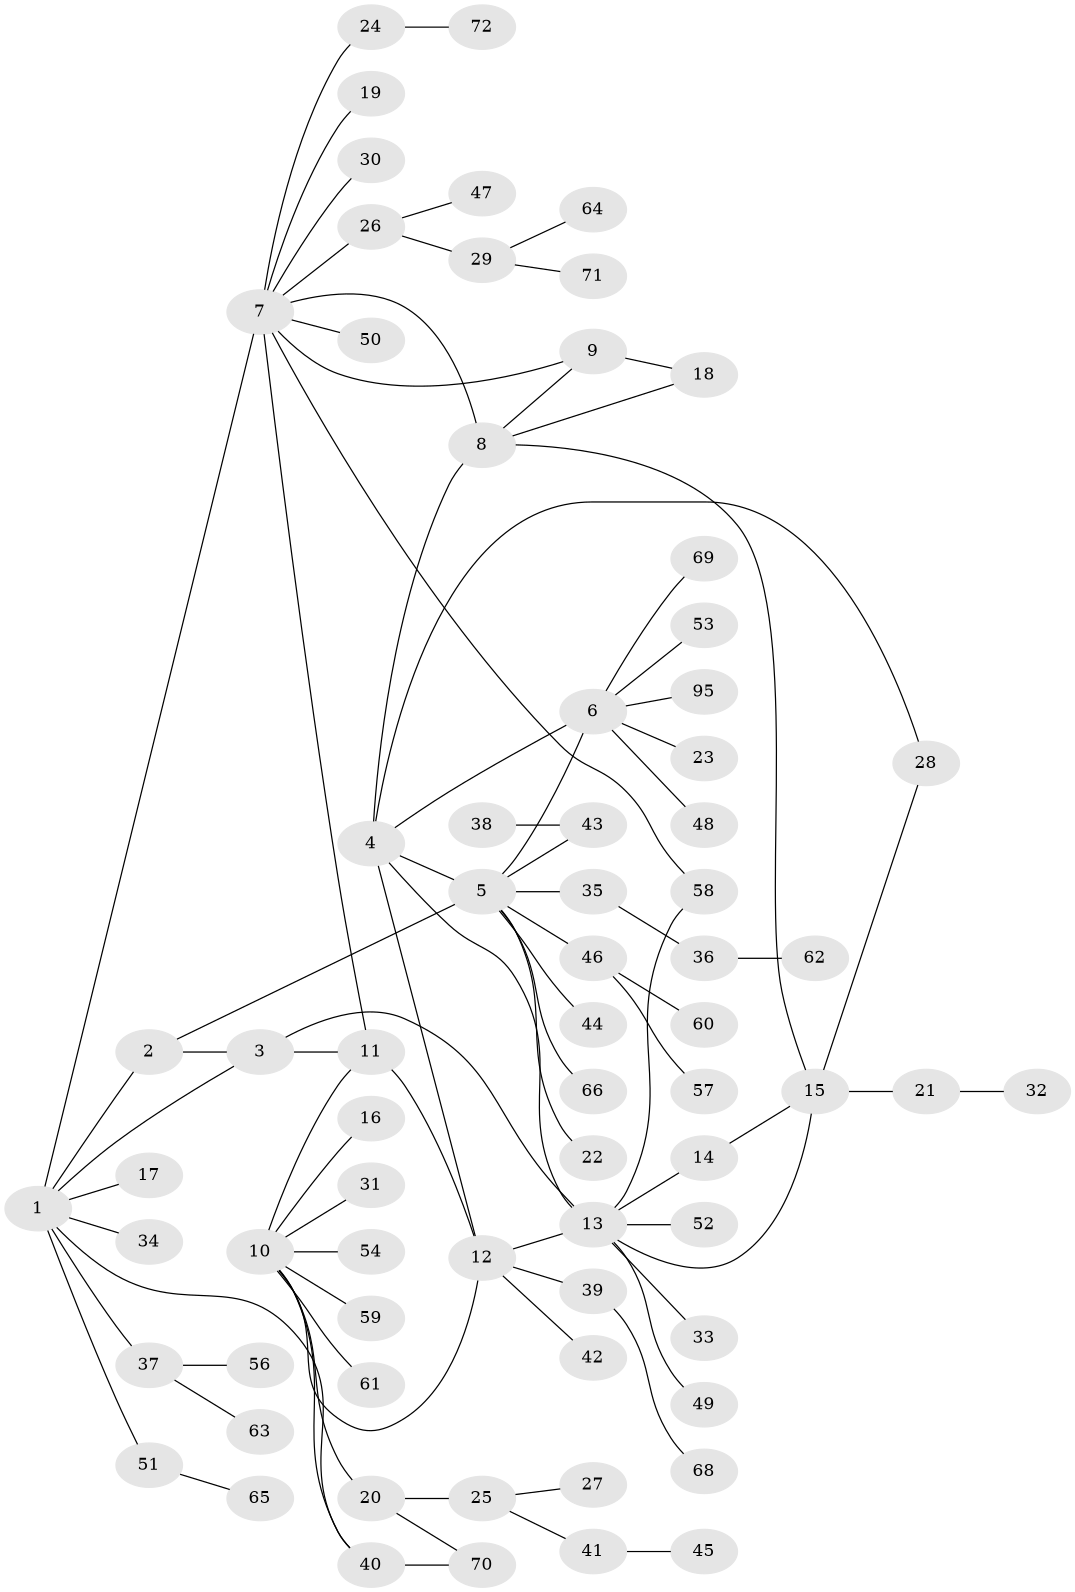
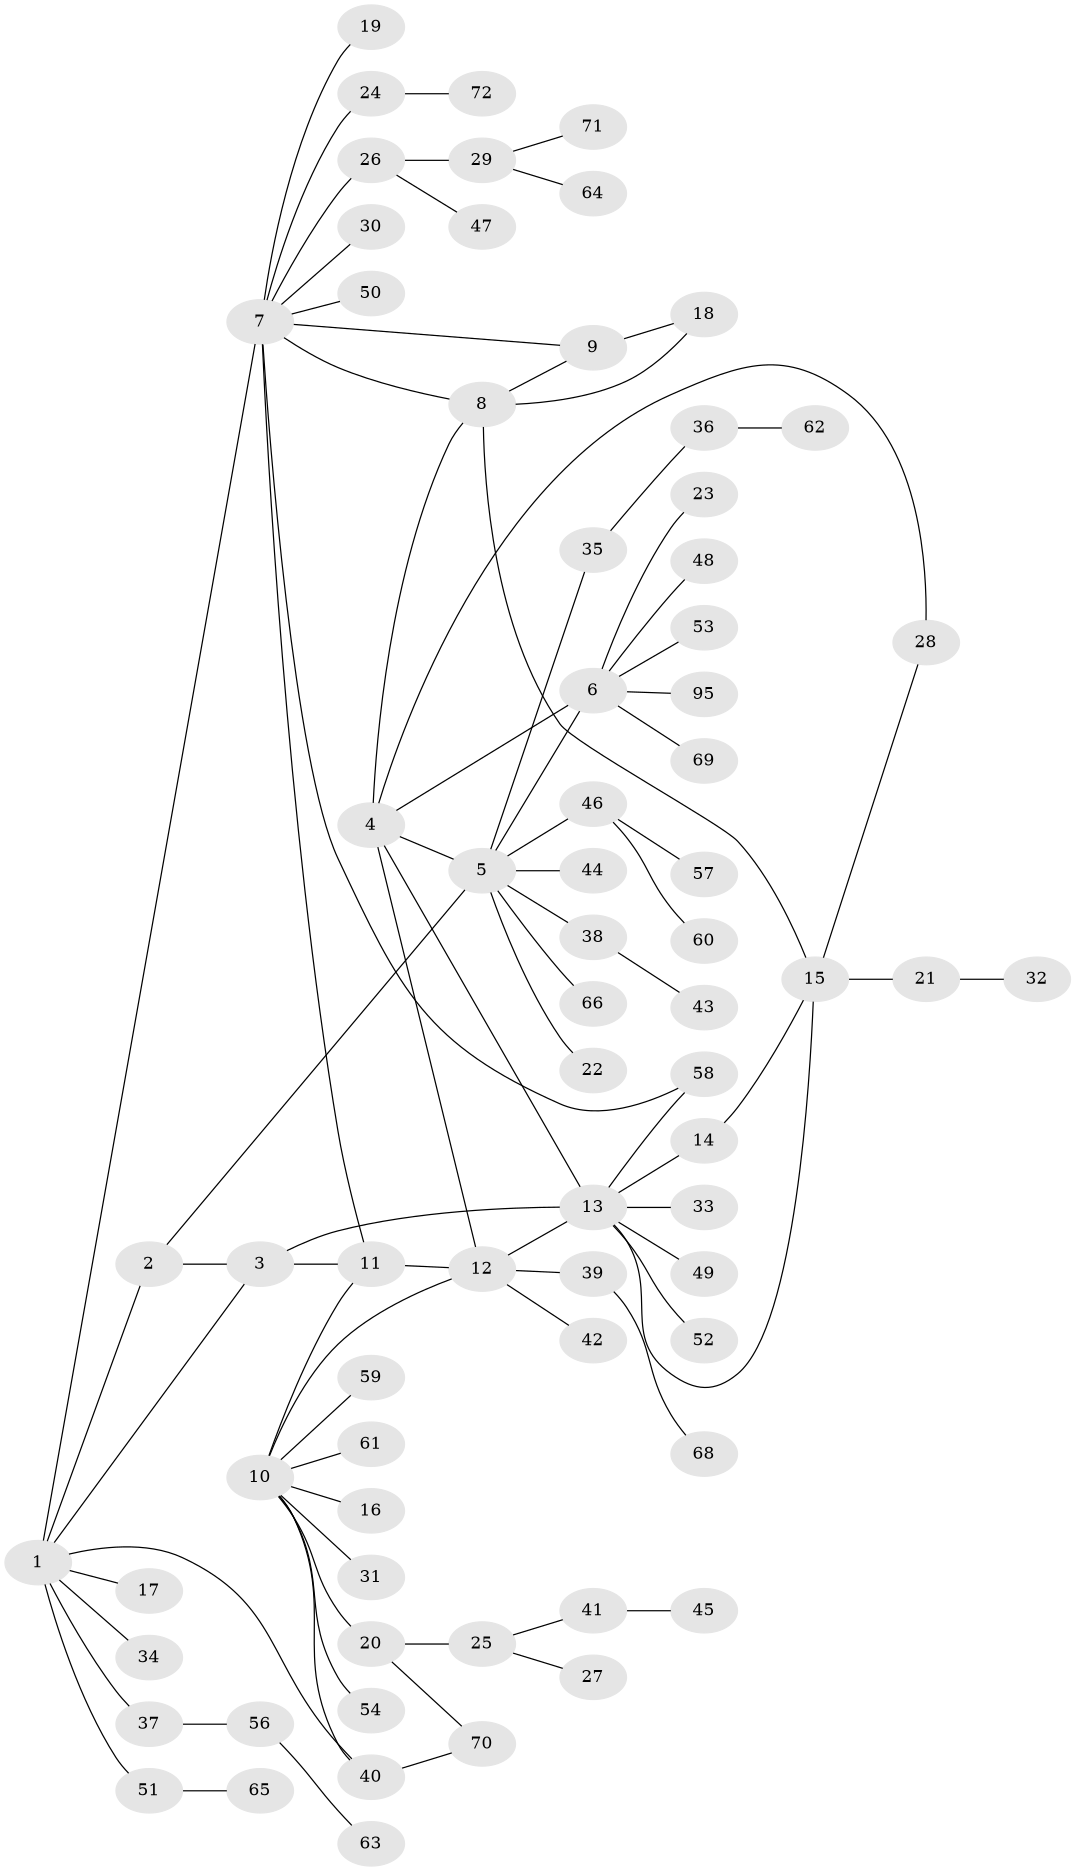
(538, 858) -> (538, 904)
(205, 1399) -> (316, 1784)
